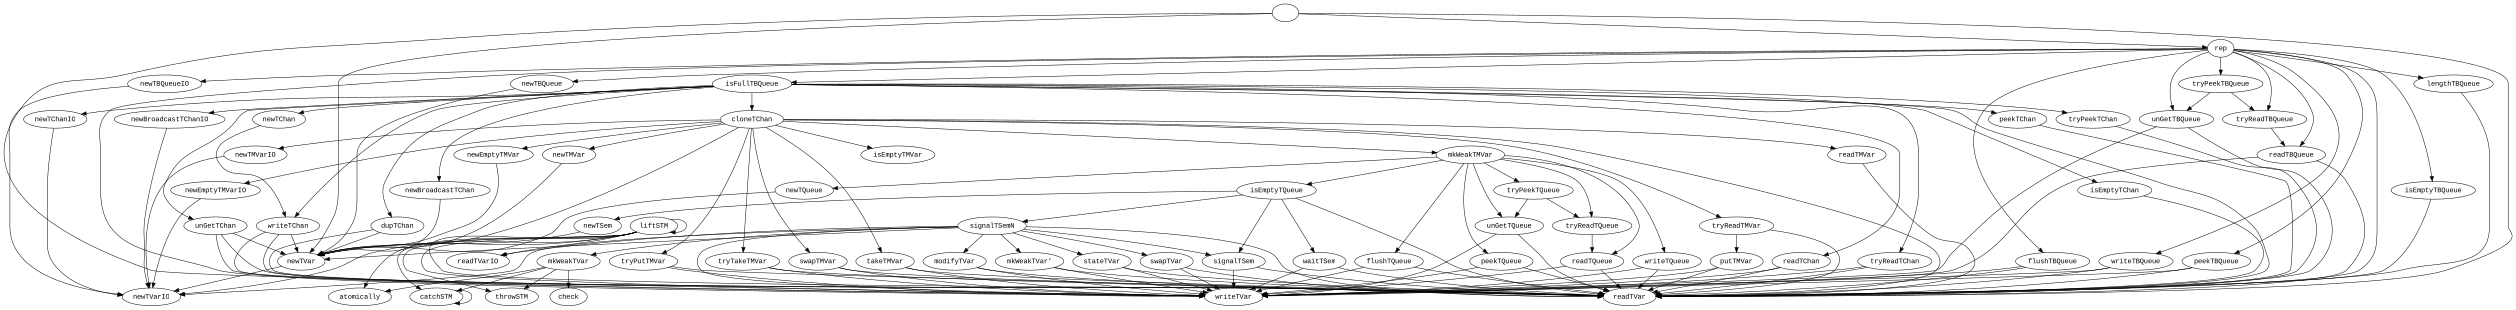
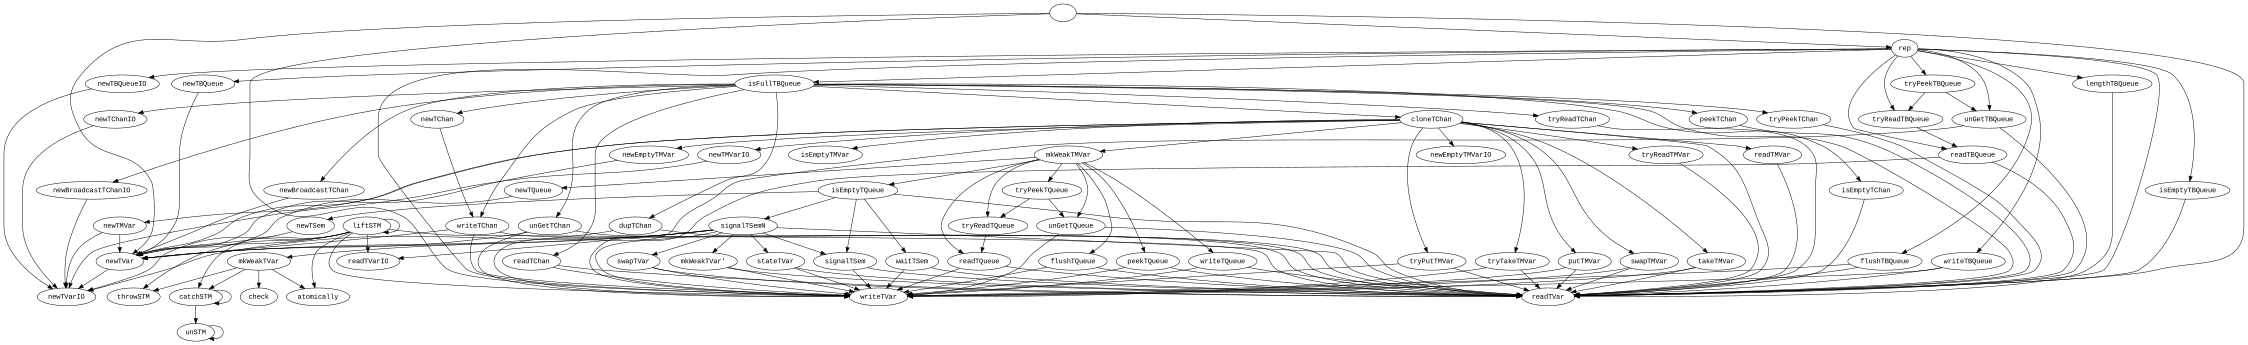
(169, 236) -> (76, 252)
(1737, 241) -> (1535, 163)
(955, 261) -> none
(2216, 261) -> none
(1567, 287) -> none
none -> (196, 332)
